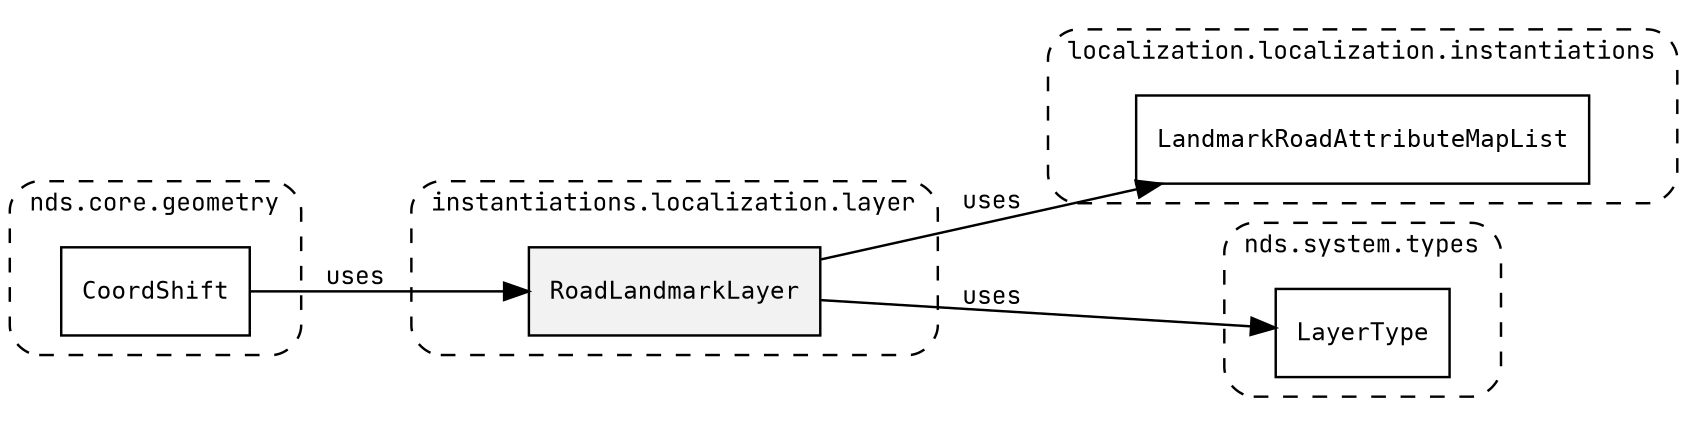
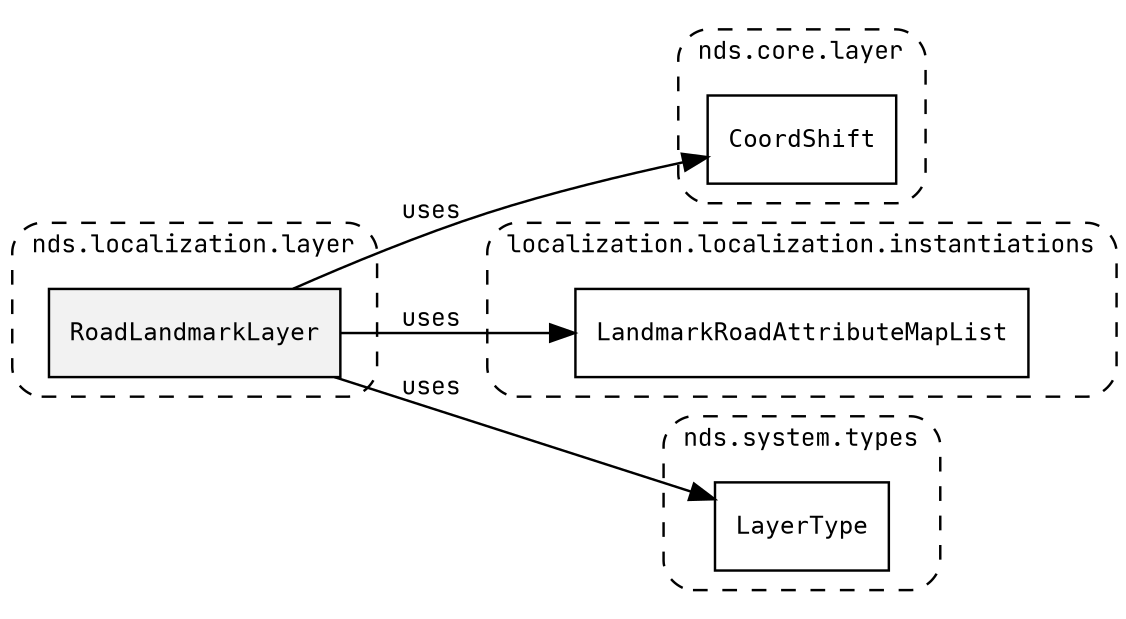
(155, 204) -> (802, 53)
(675, 204) -> (195, 246)
(377, 291) -> (465, 221)
